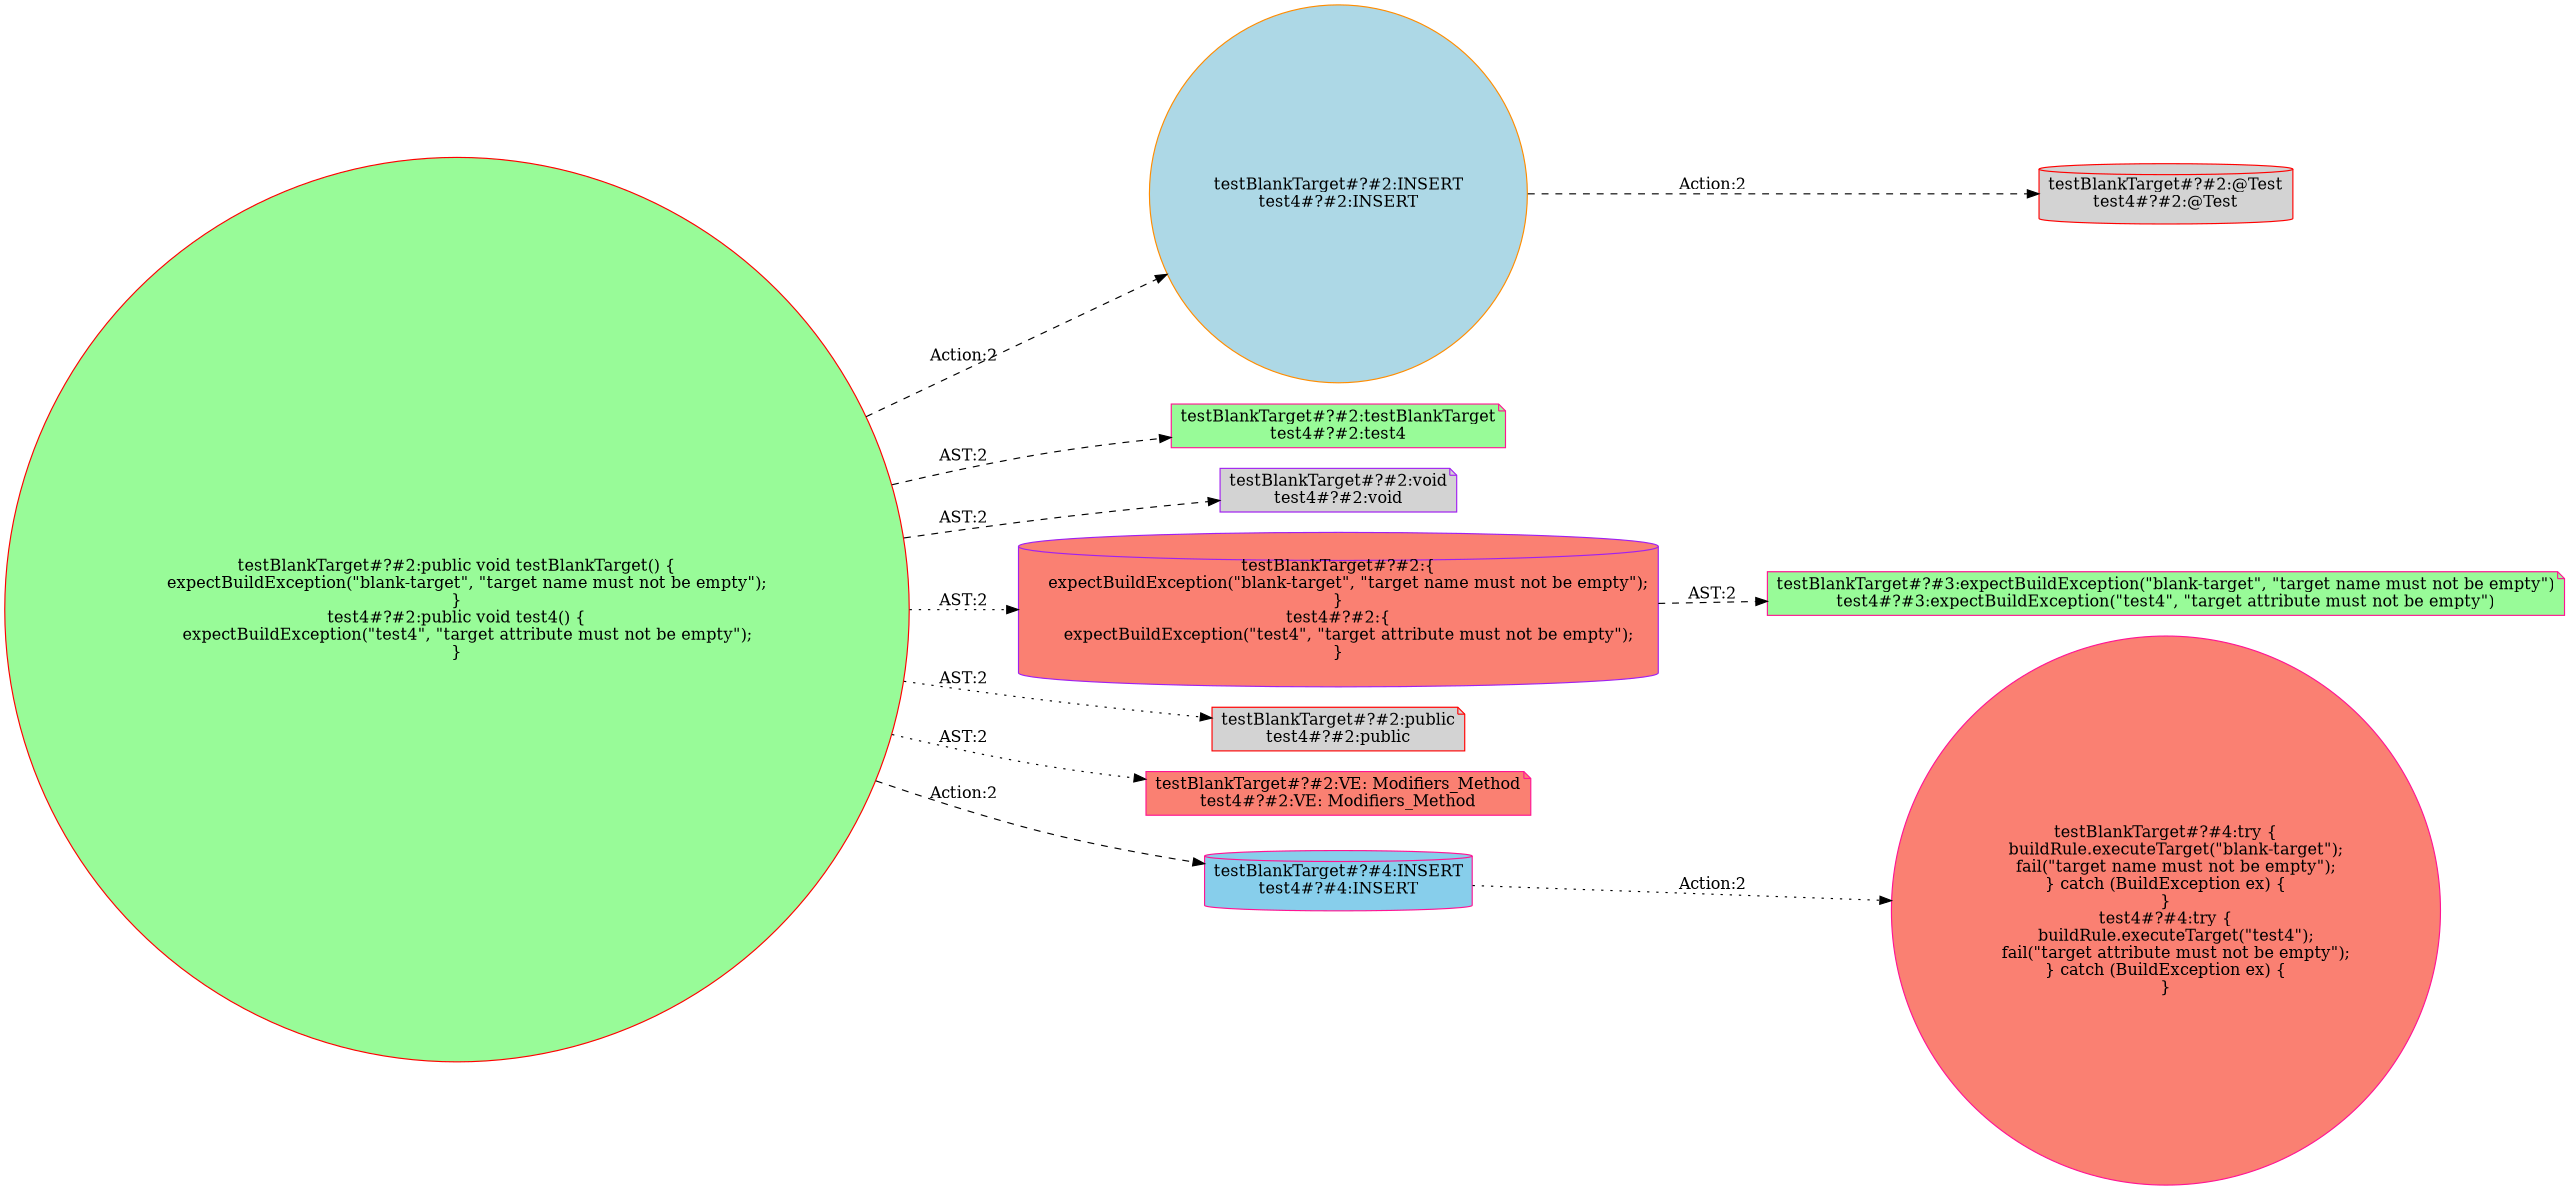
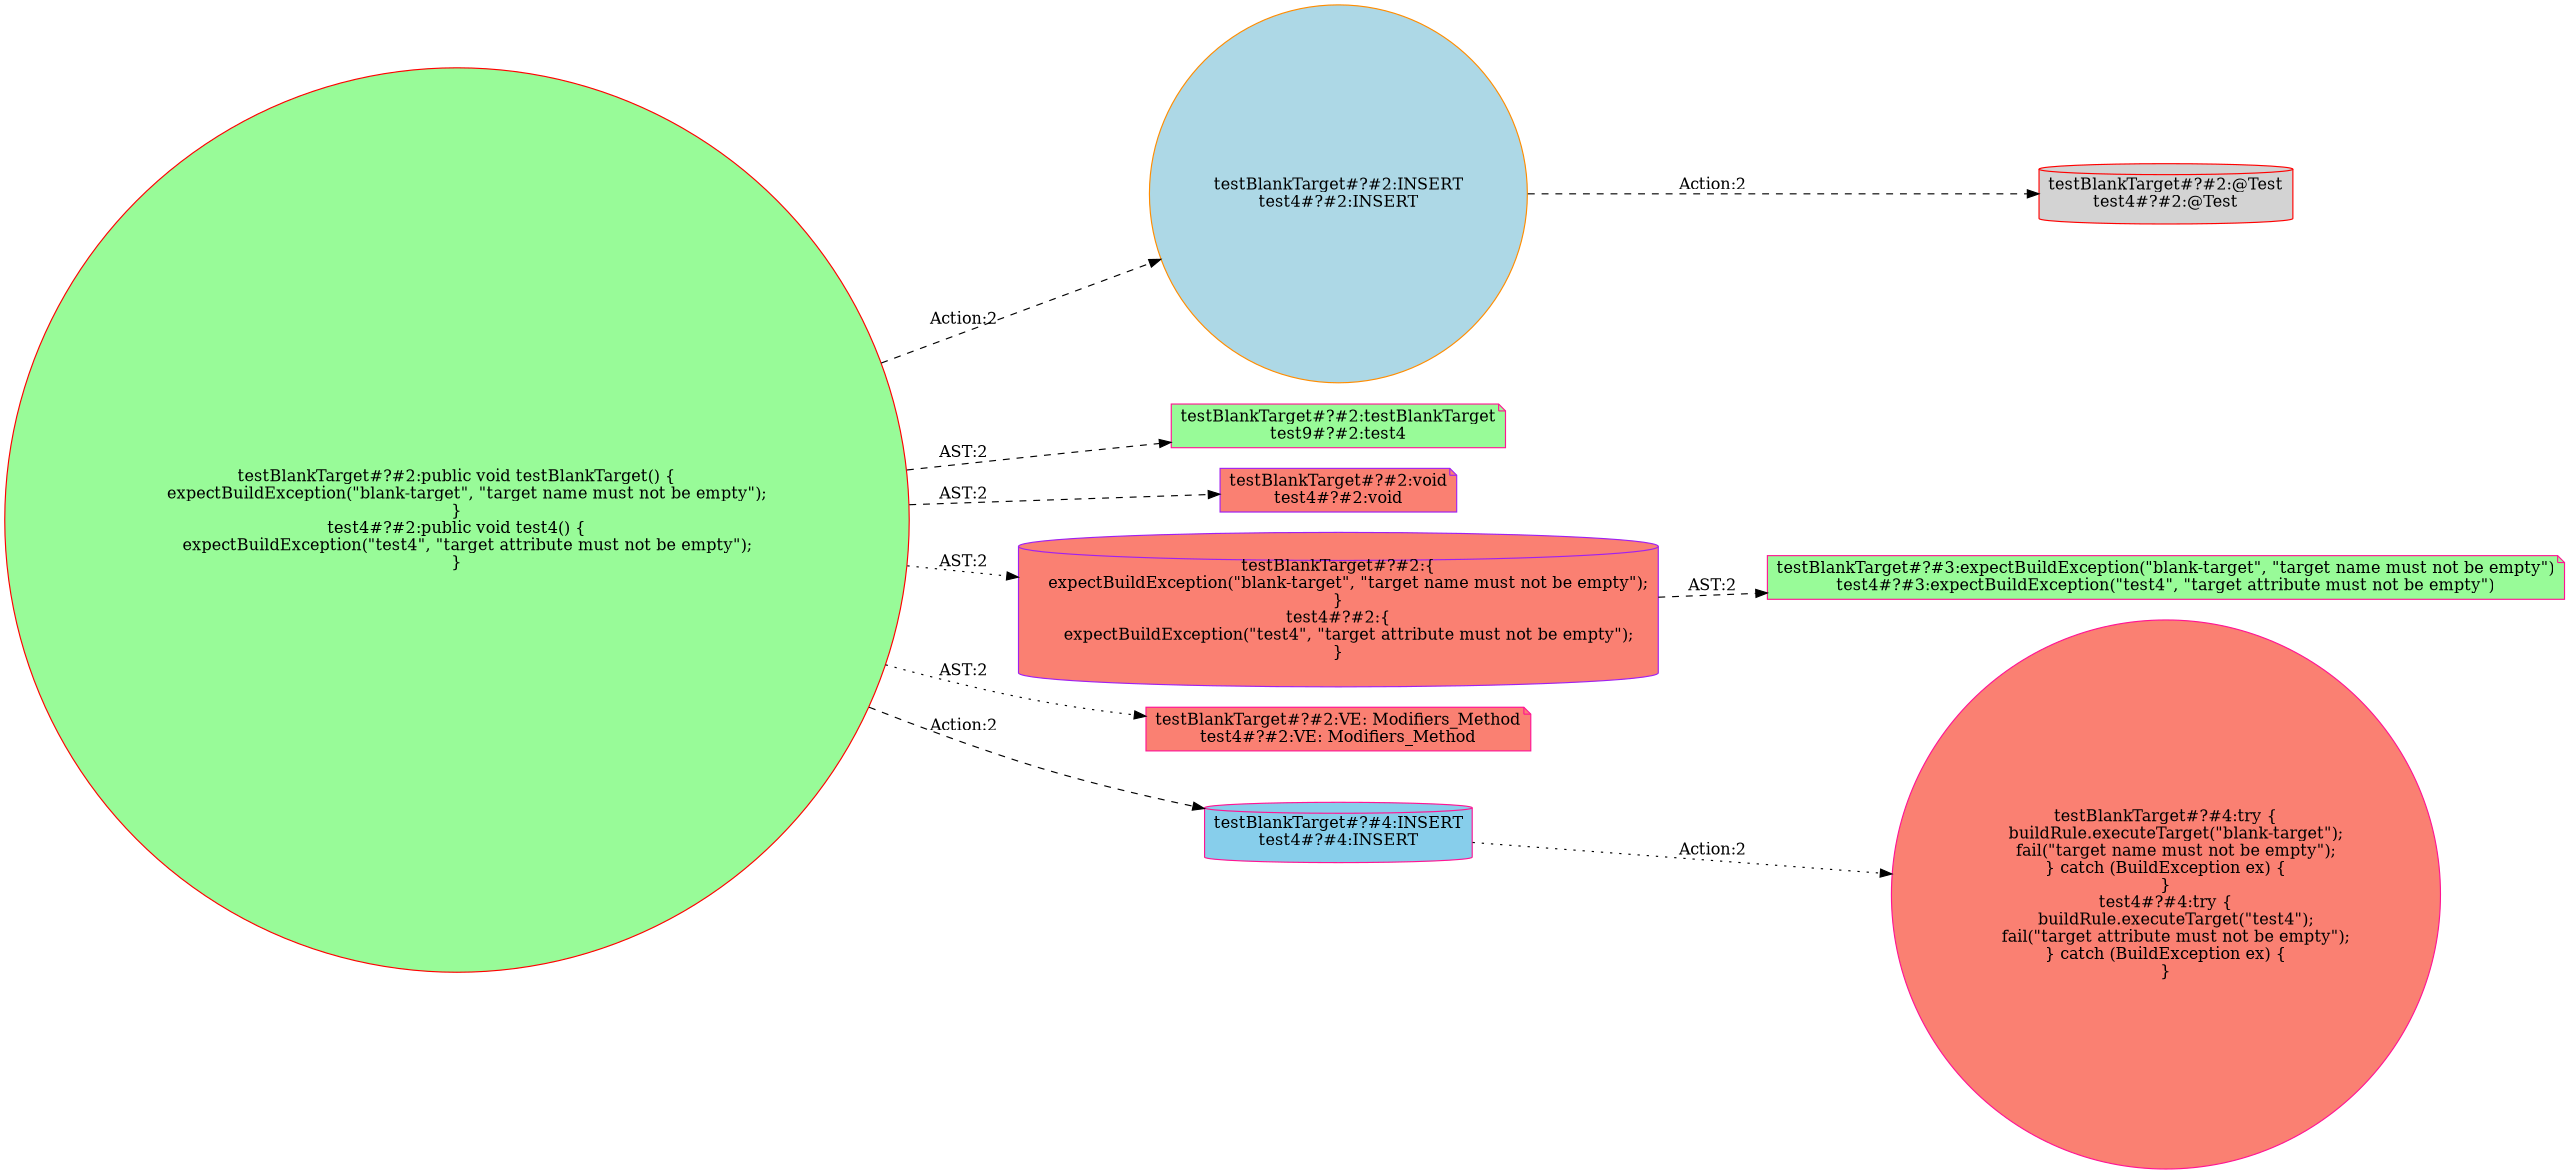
(1338, 426) -> (1338, 426)
(1338, 490) -> (1338, 490)
(1338, 729) -> none
